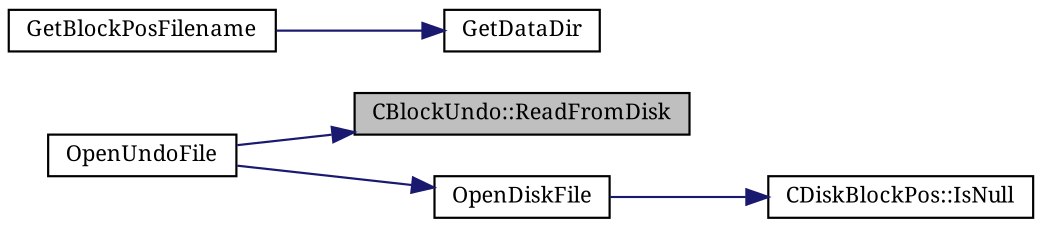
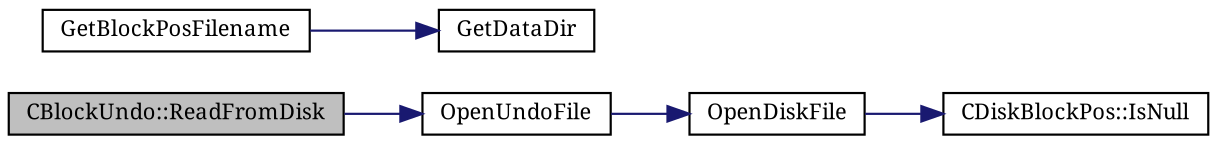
(284, 140) -> (372, 114)
